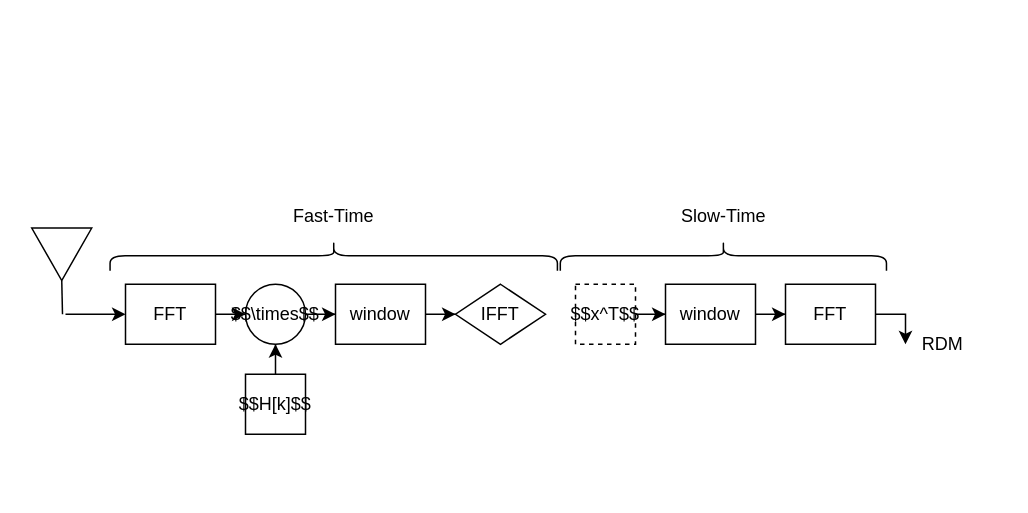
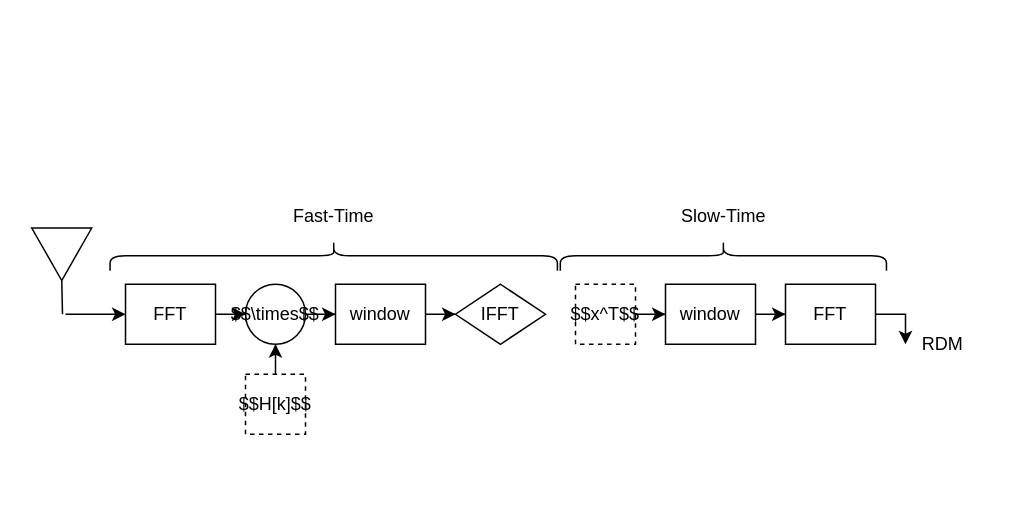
(275, 404) -> (275, 404)
